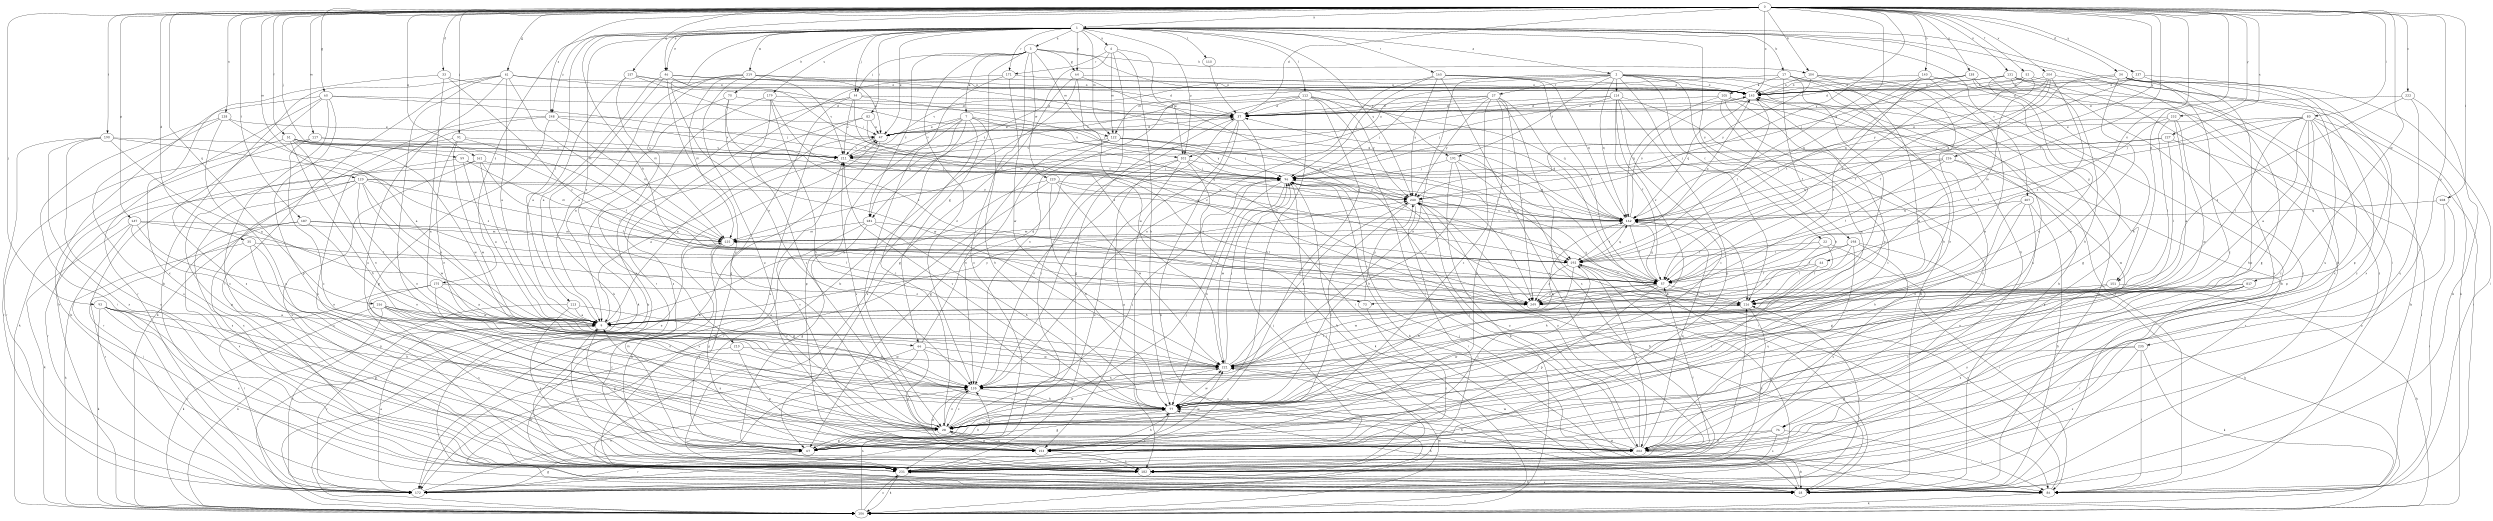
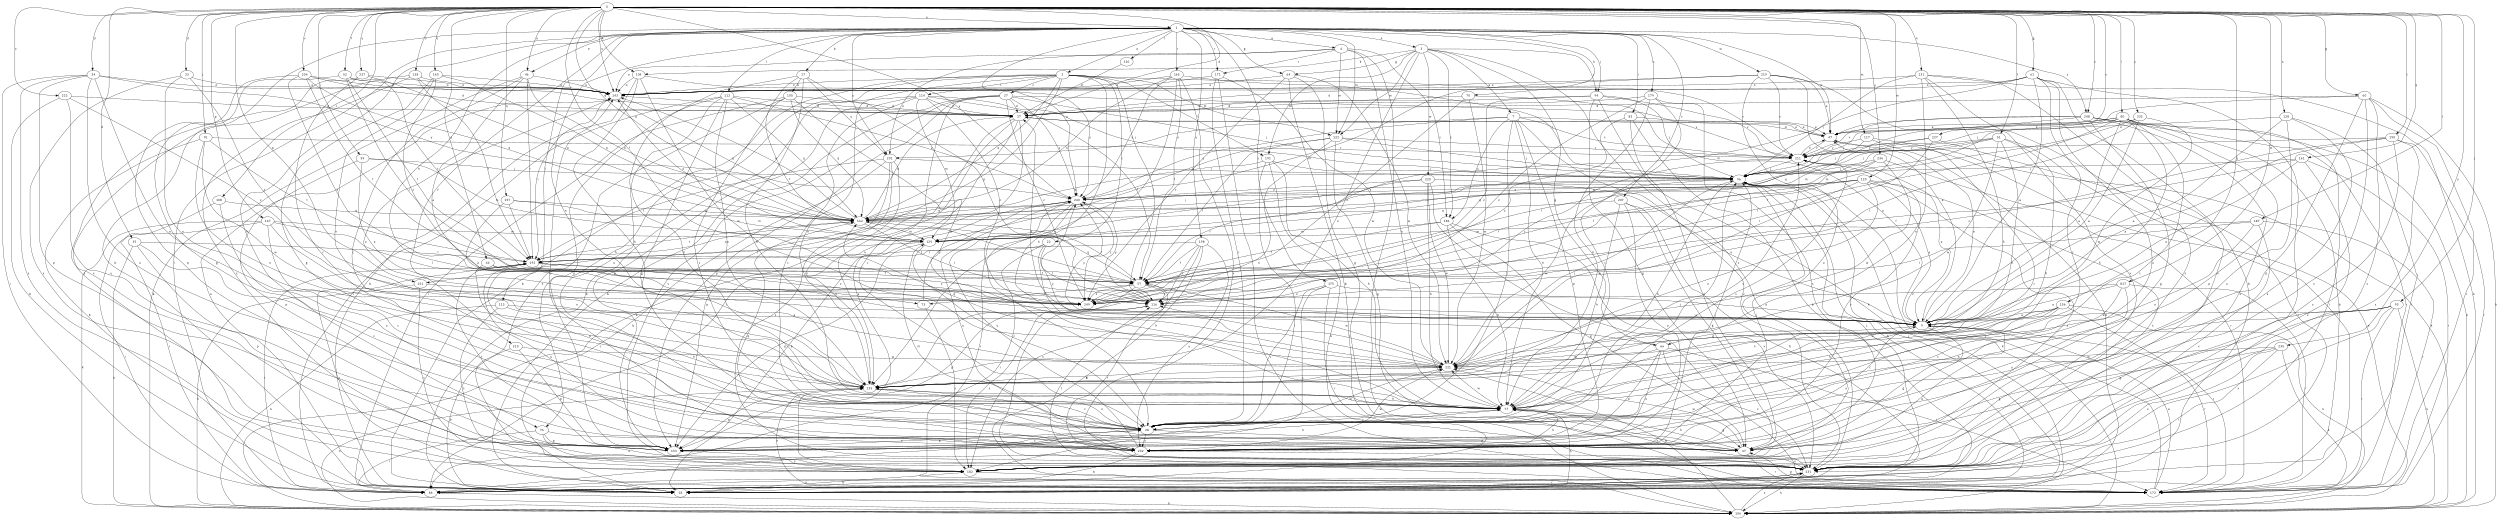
(1162, 90) -> (970, 56)
(51, 357) -> (2403, 292)
